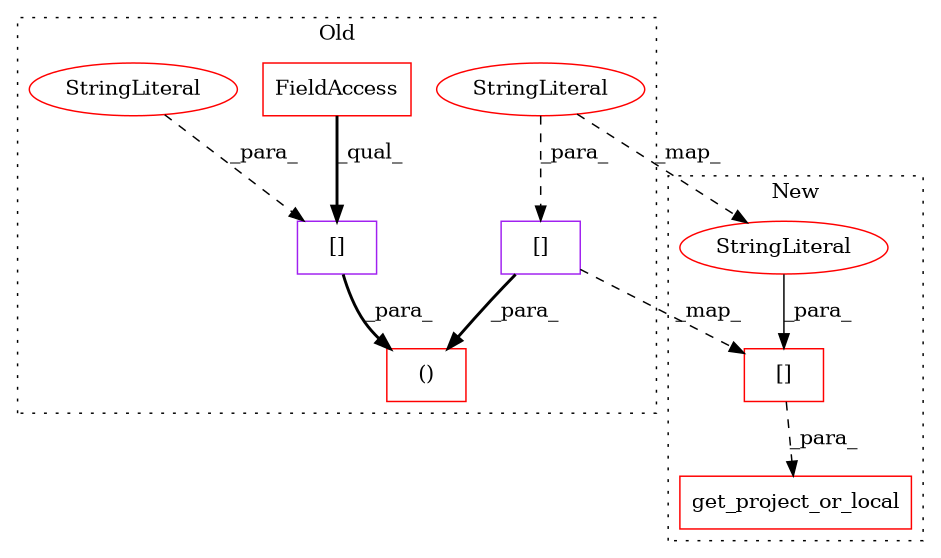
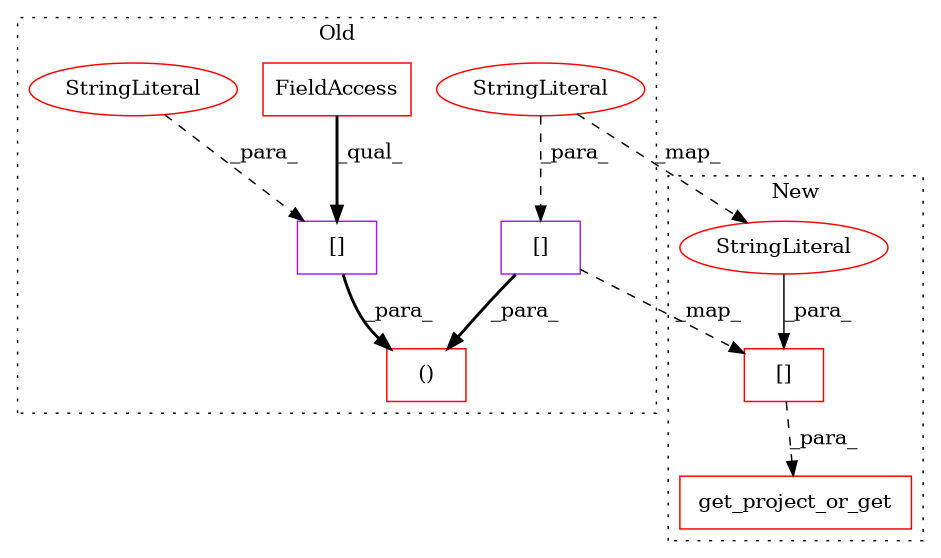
(796, 503) -> (796, 503)
